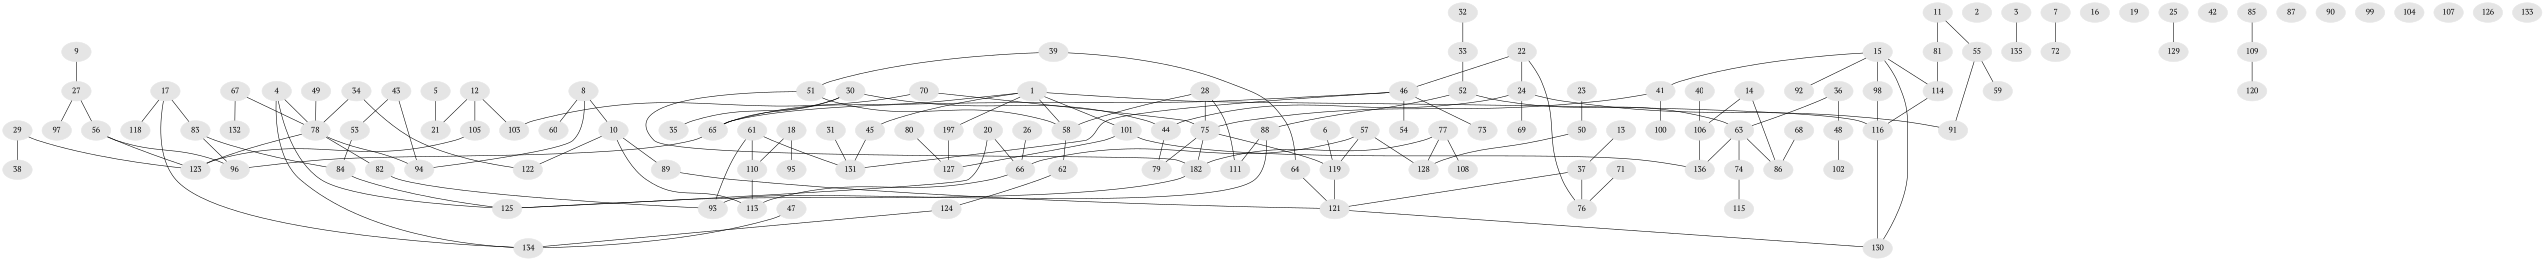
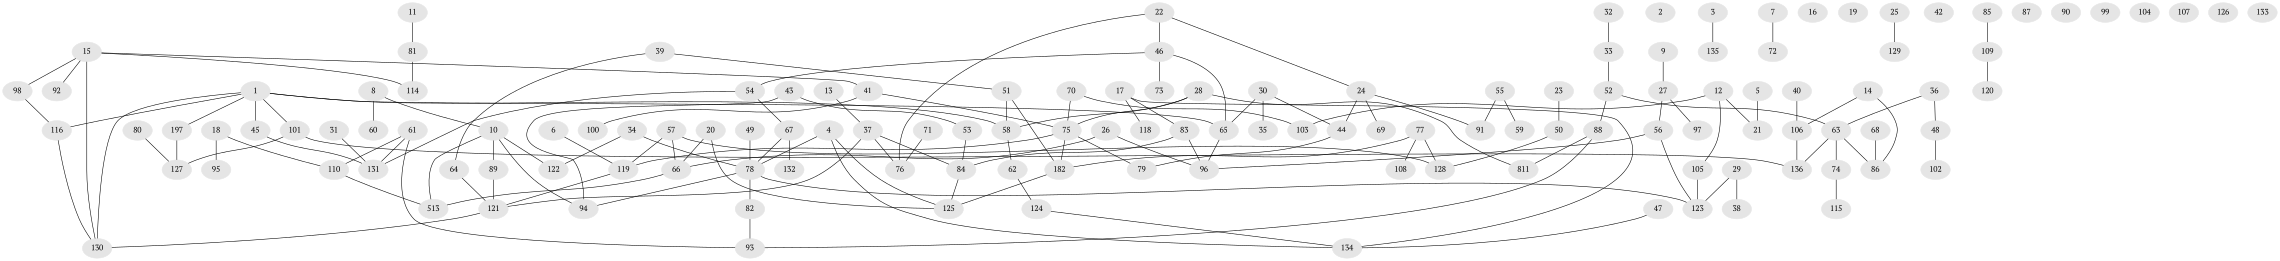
(1957, 32) -> none
none -> (767, 108)
(1911, 109) -> none
(1149, 113) -> (537, 107)
none -> (116, 123)
none -> (904, 146)
(538, 151) -> (531, 177)
none -> (1154, 152)
(1235, 170) -> (1523, 170)
(752, 209) -> (433, 209)
